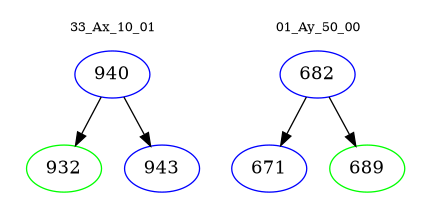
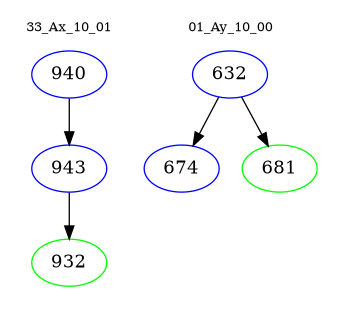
(318, 28) -> (231, 28)
(318, 74) -> (230, 74)
(91, 115) -> (69, 209)
(269, 169) -> (182, 169)
(367, 169) -> (280, 169)
